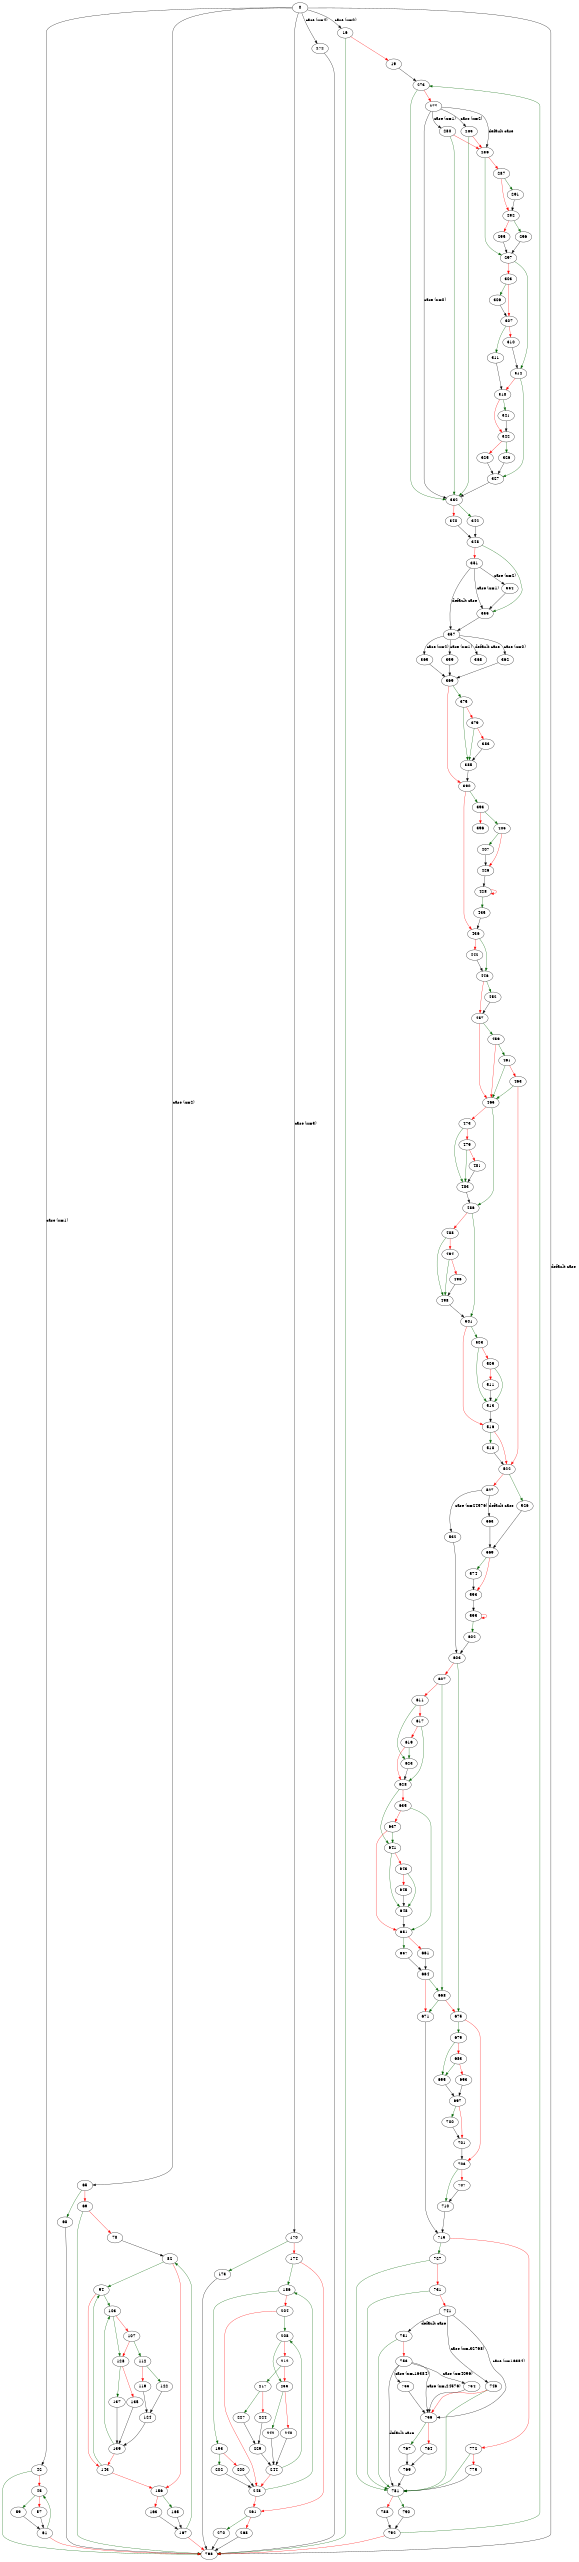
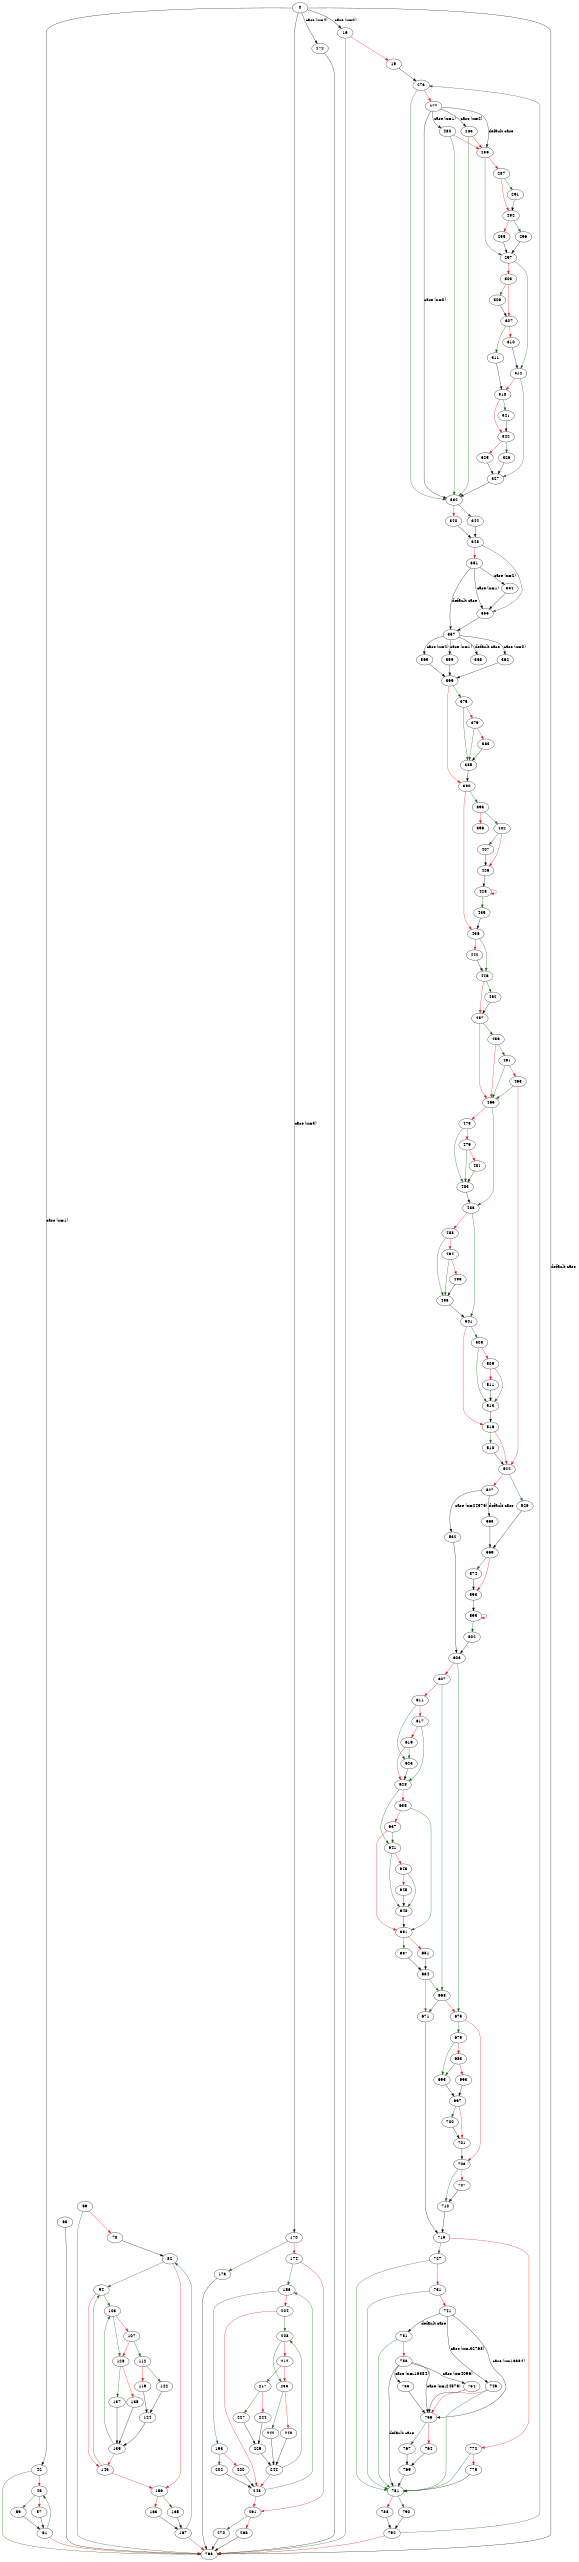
(502, 829) -> (502, 829)
(85, 2185) -> none
